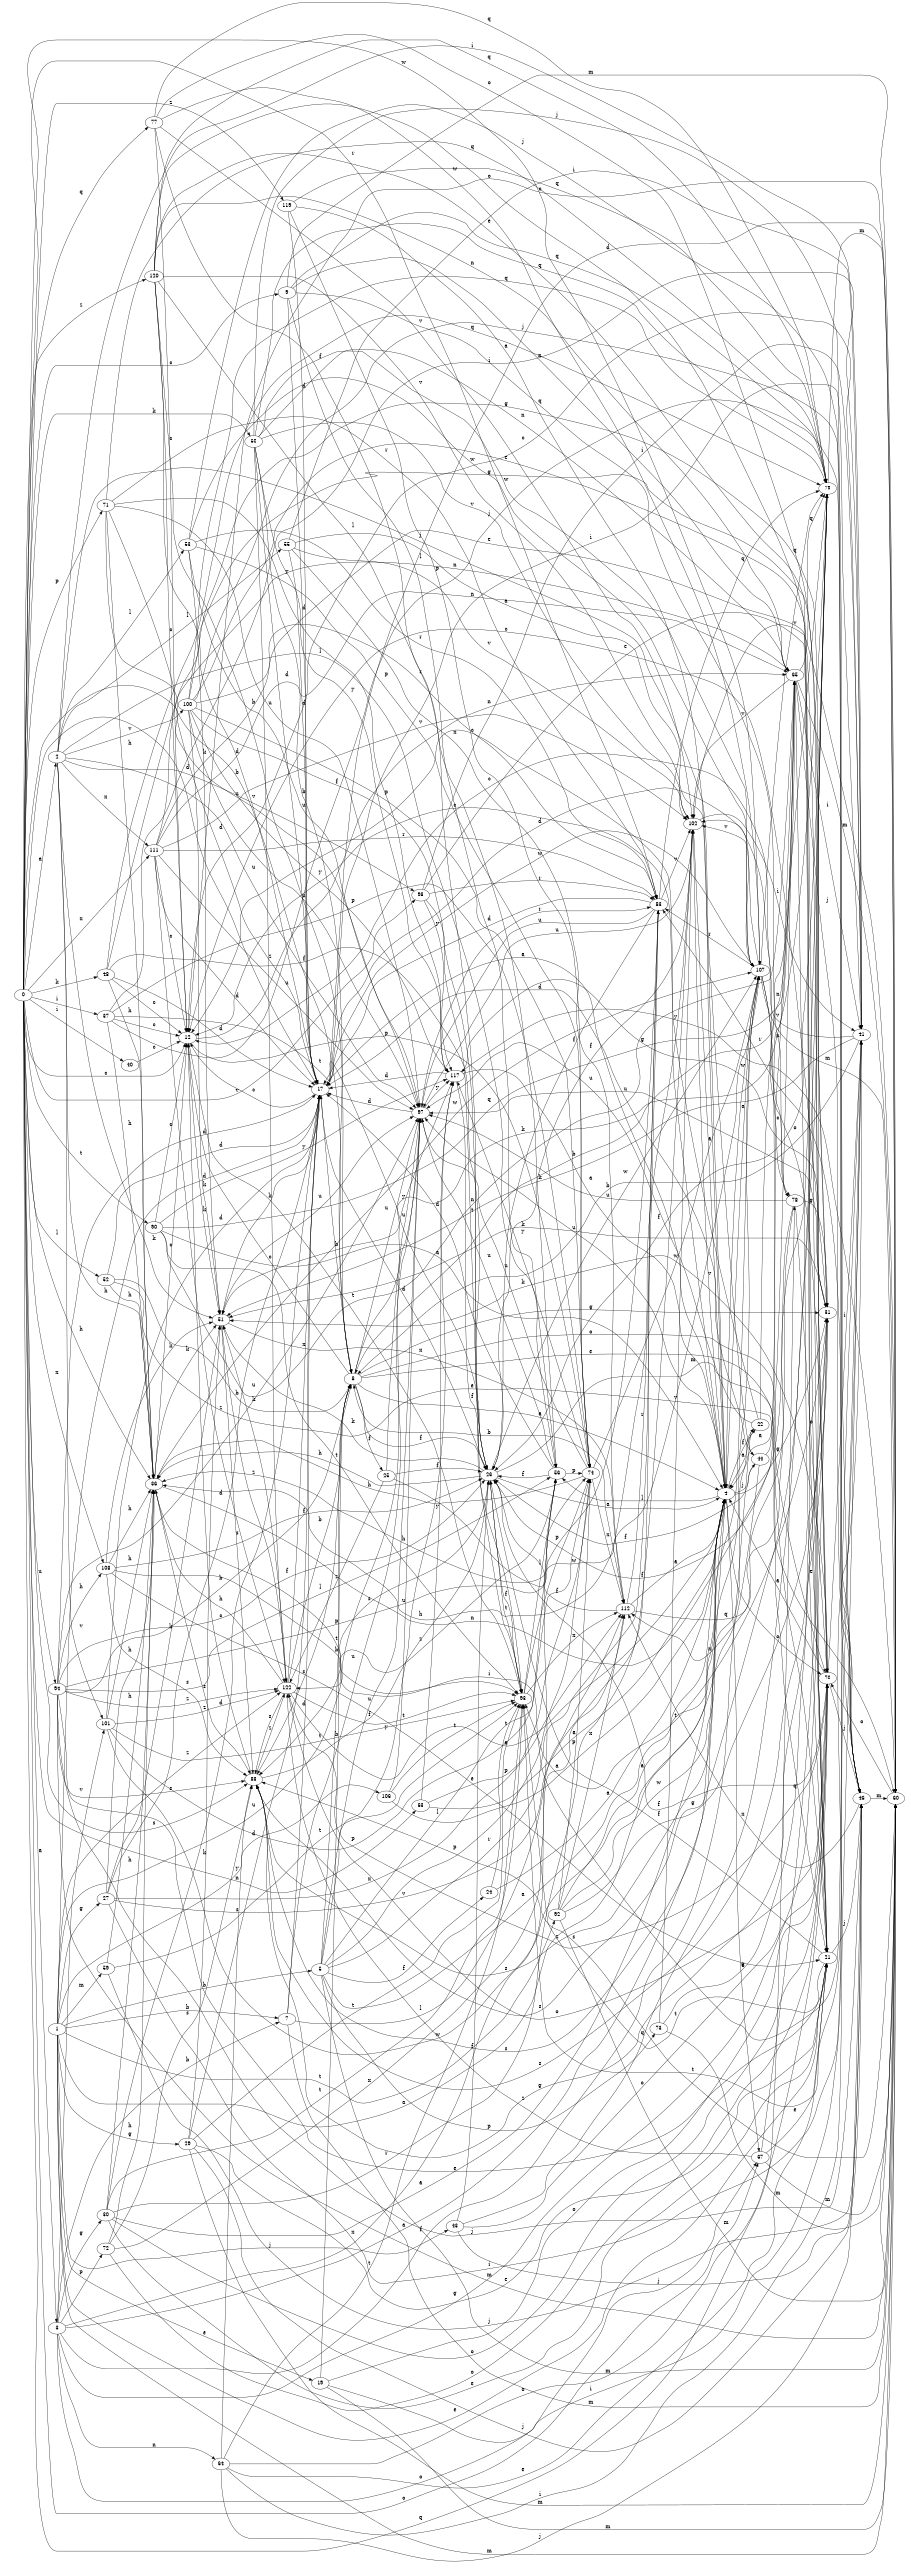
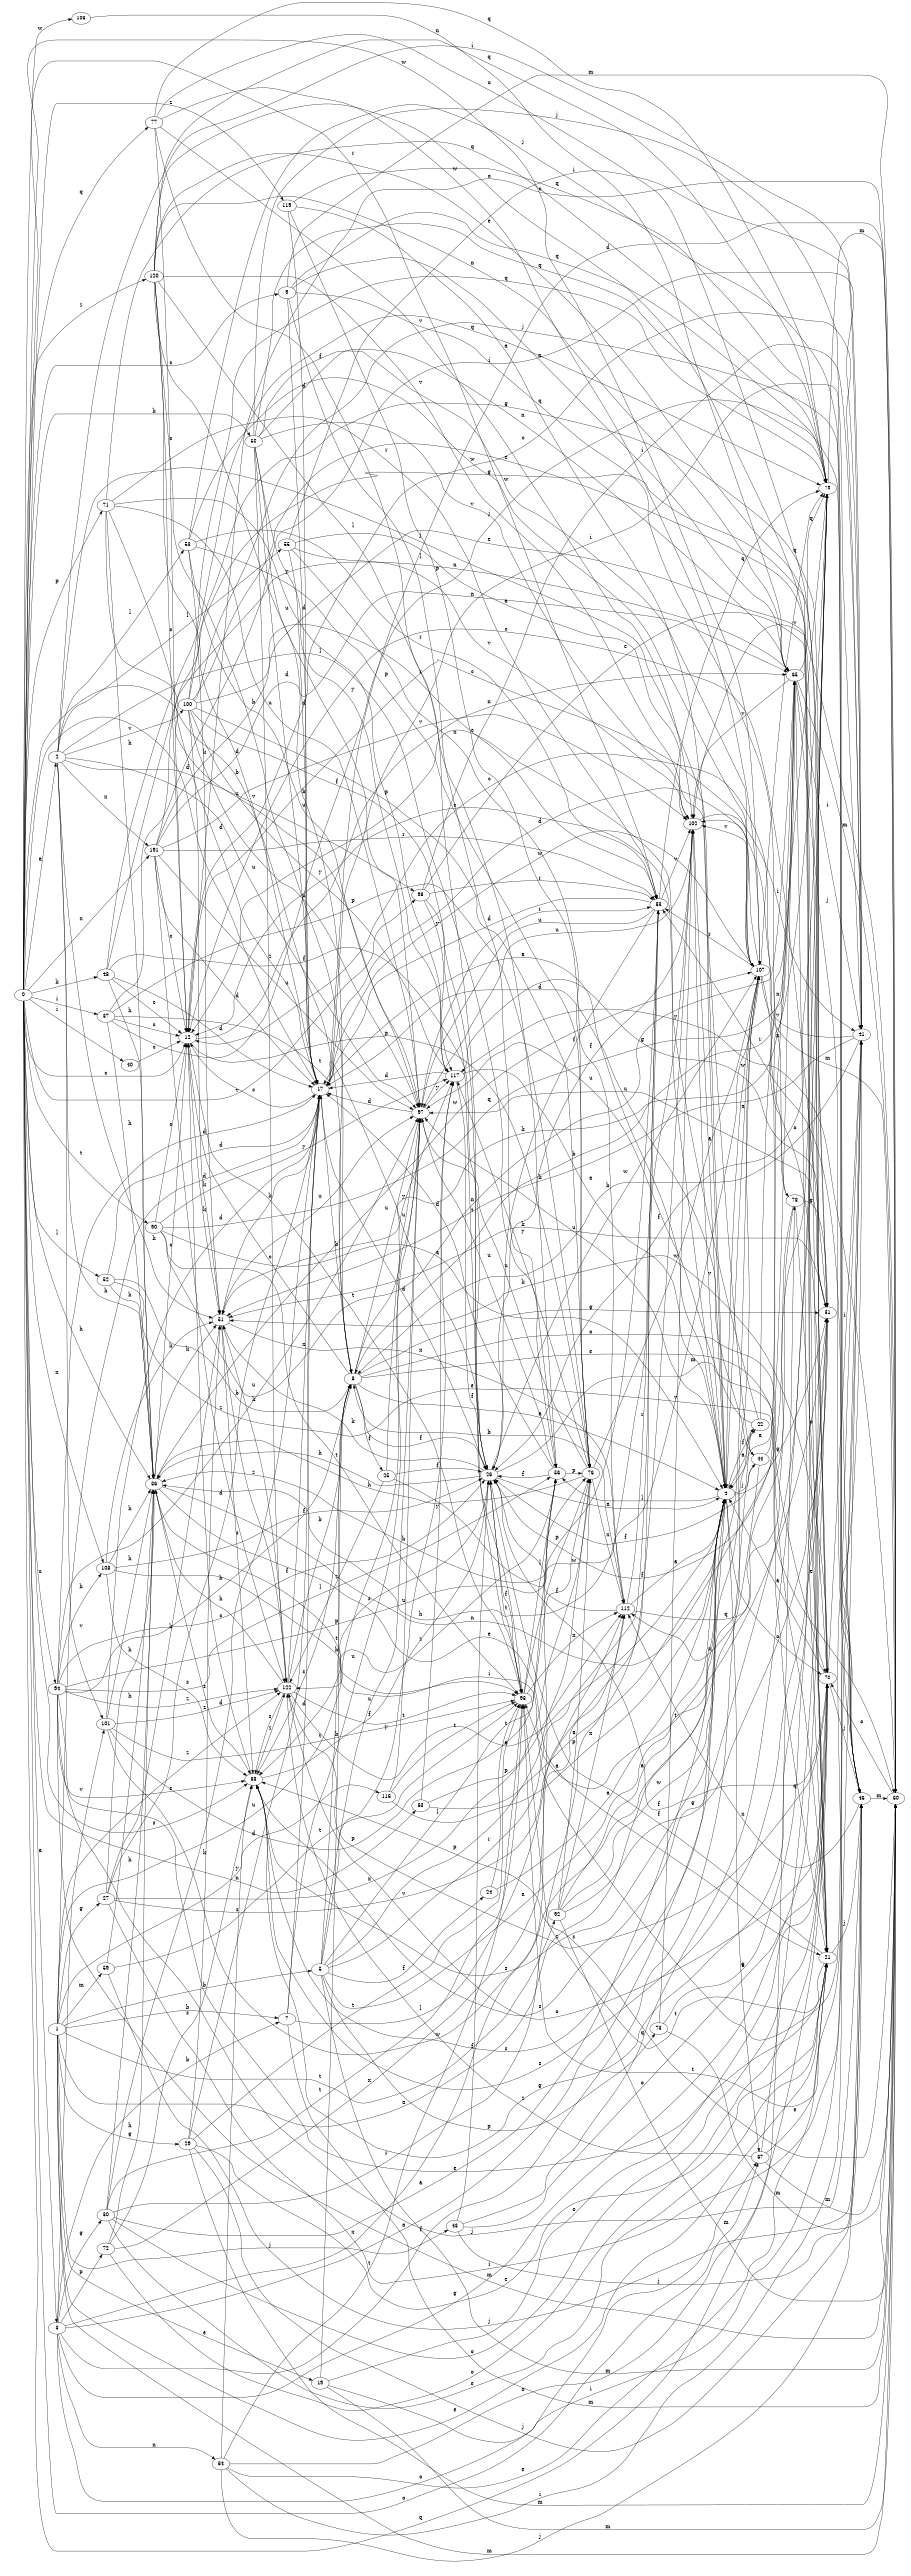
none -> (81, 18)
(154, 851) -> (154, 851)
(773, 1085) -> (450, 665)
(608, 1198) -> (325, 706)
(591, 1473) -> (591, 1473)
(449, 1766) -> (522, 1660)
(386, 1797) -> (386, 1797)
